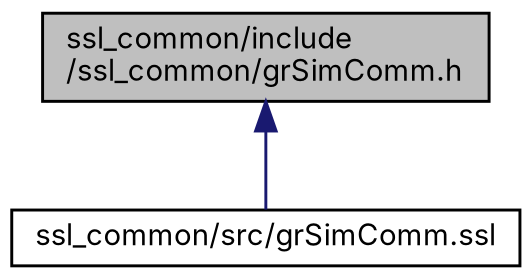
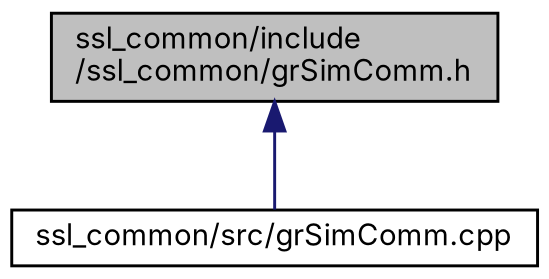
(266, 238) -> (275, 238)
